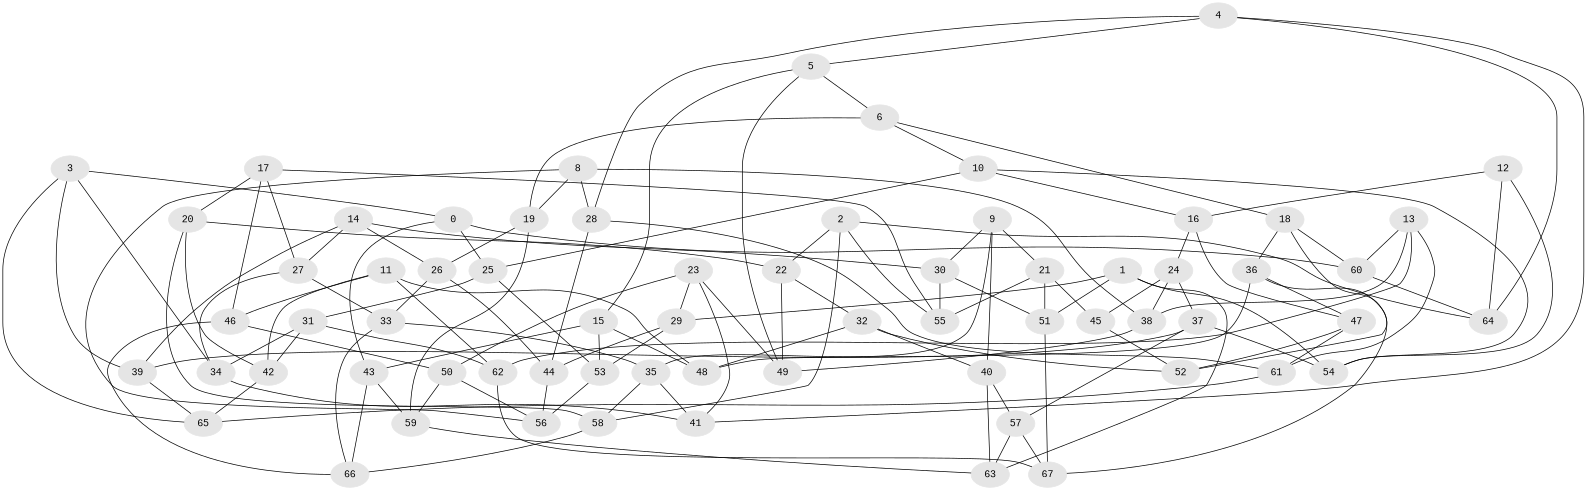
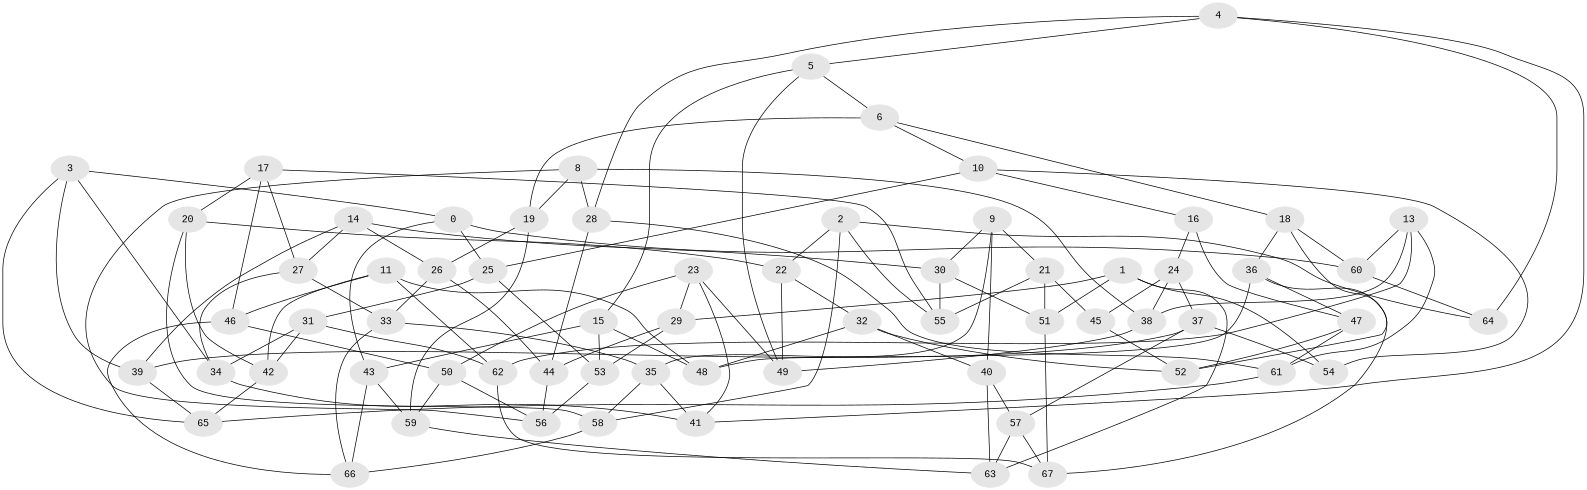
(1503, 169) -> none
